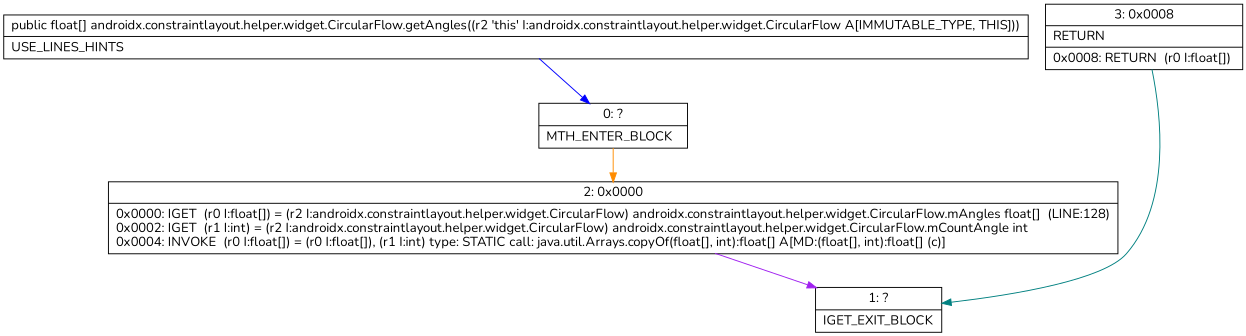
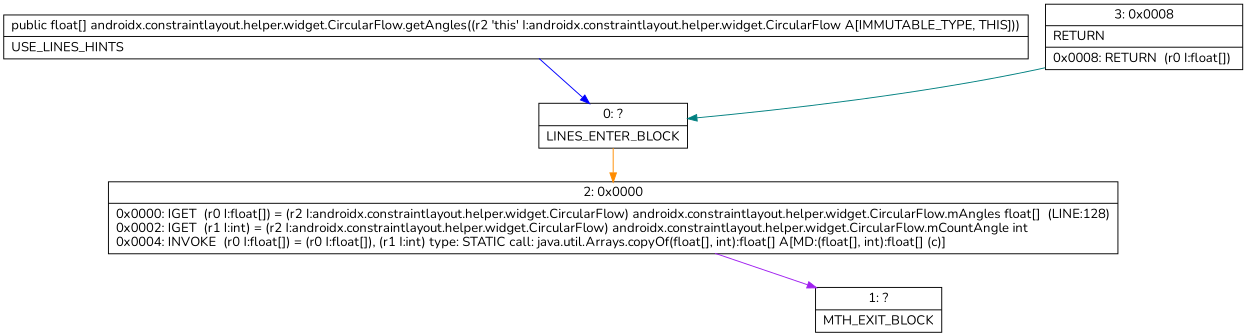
(610, 136) -> (613, 136)
(1129, 250) -> (872, 98)
(878, 321) -> (879, 321)
